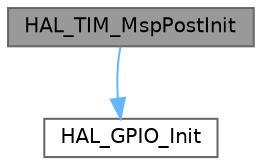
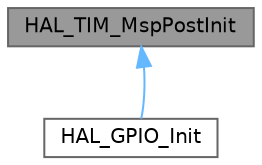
(118, 73) -> (144, 93)
